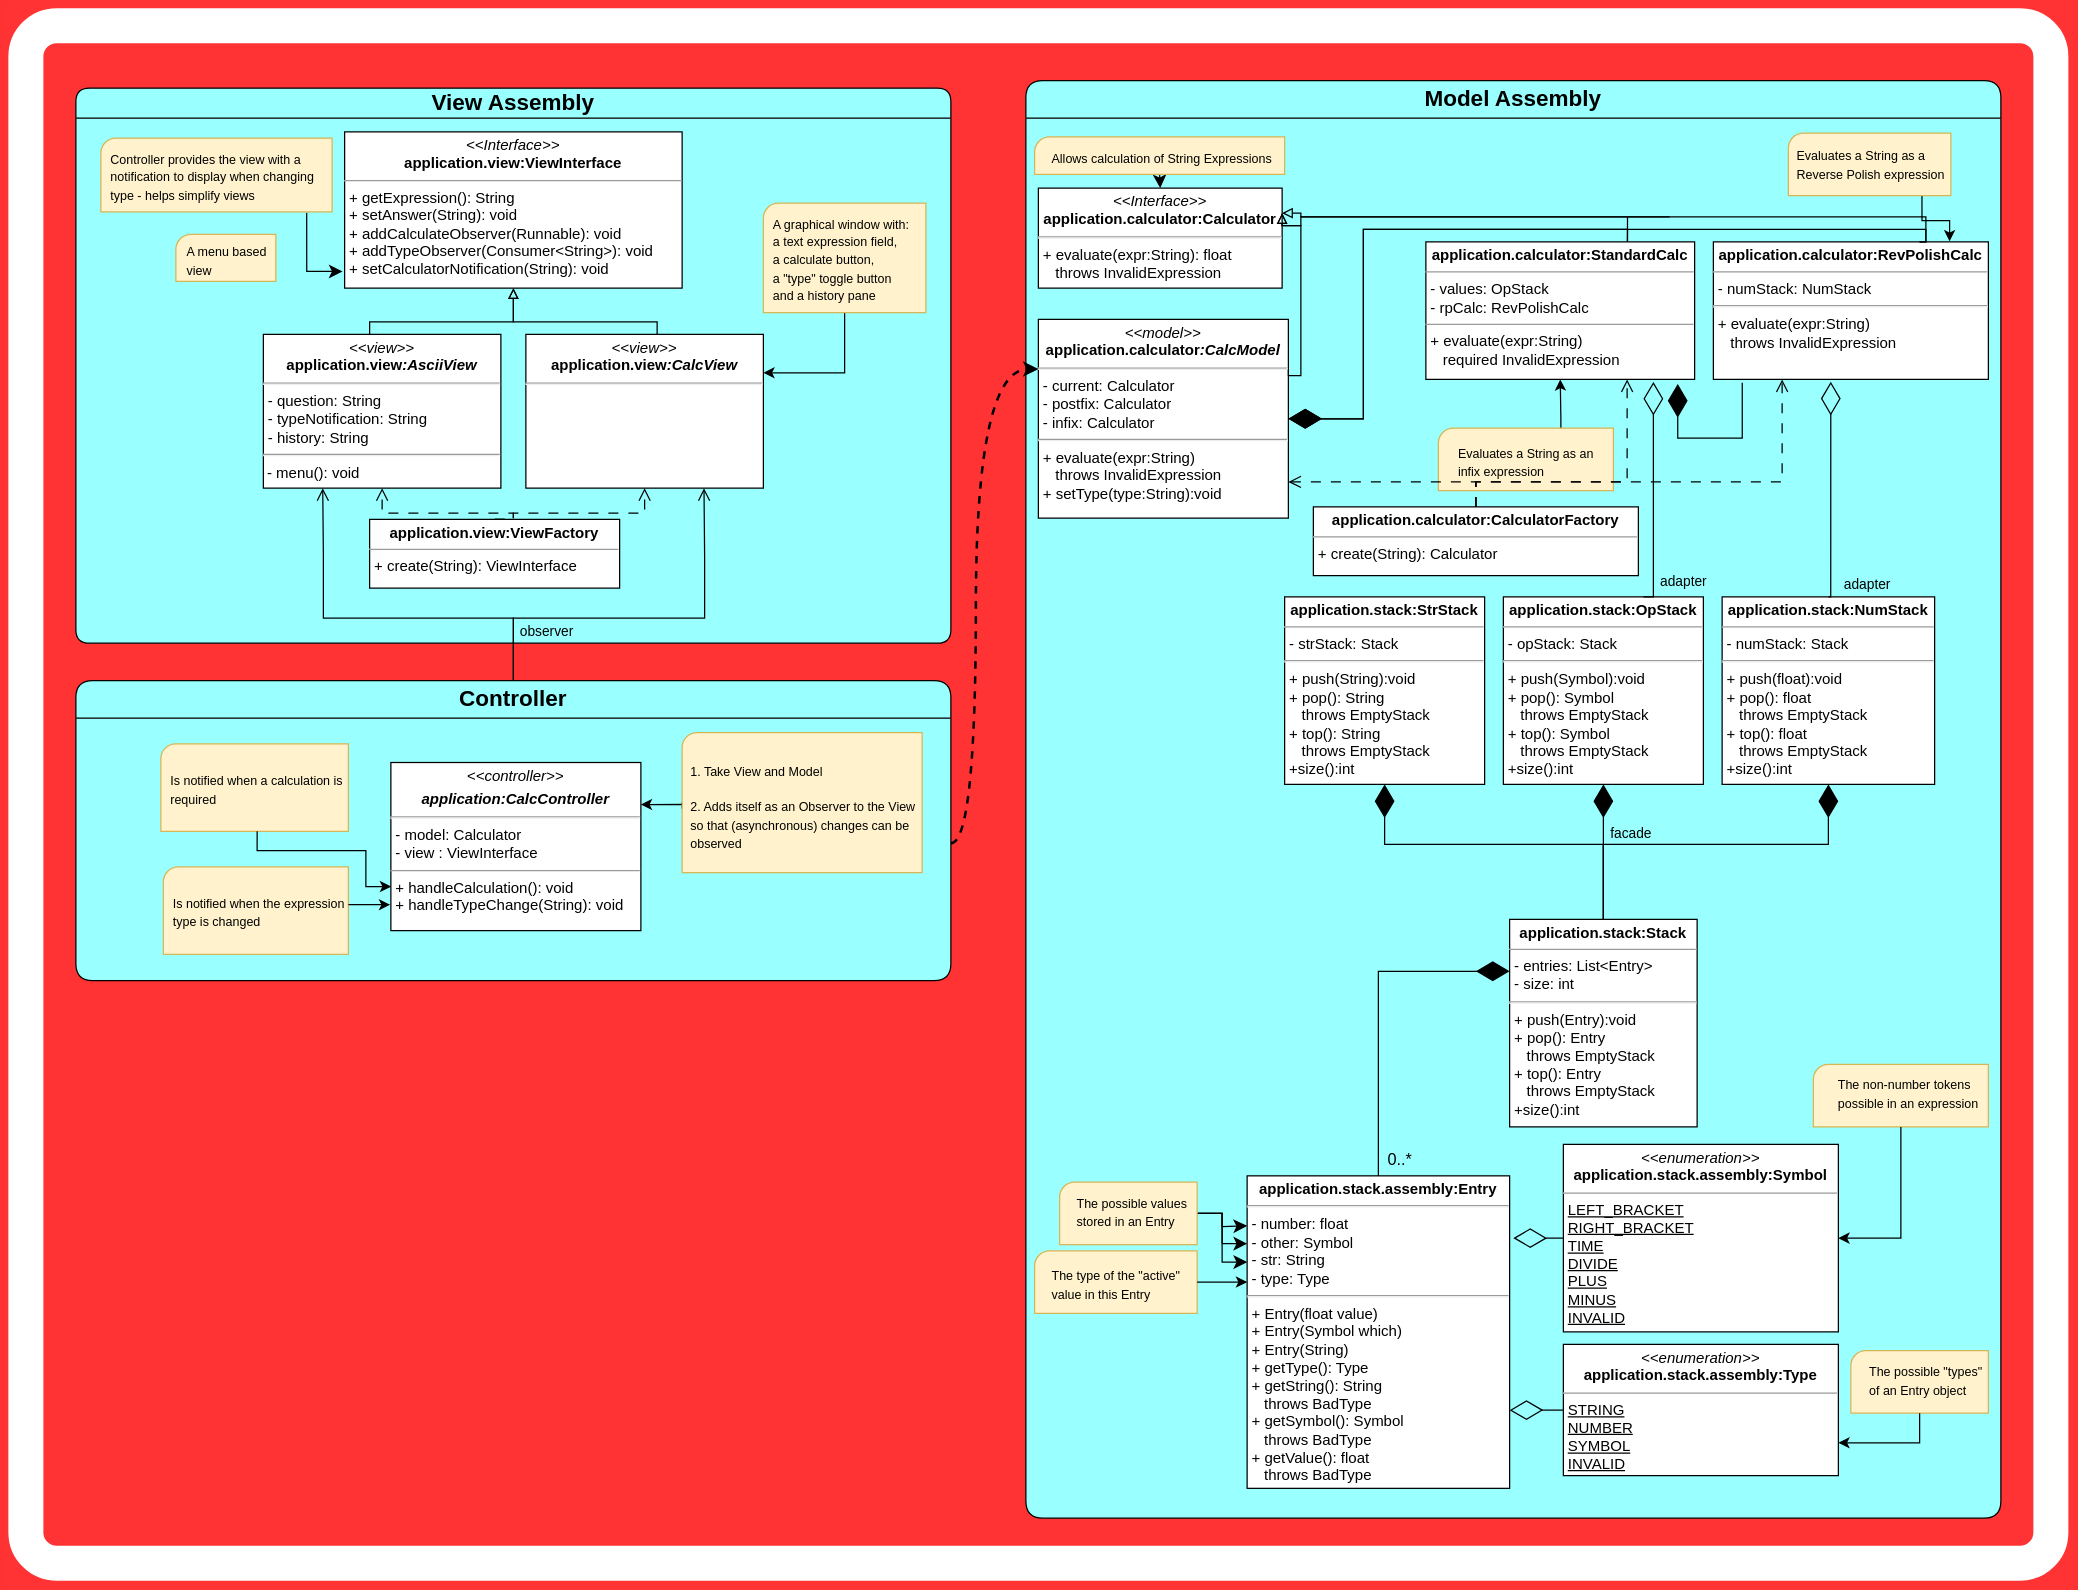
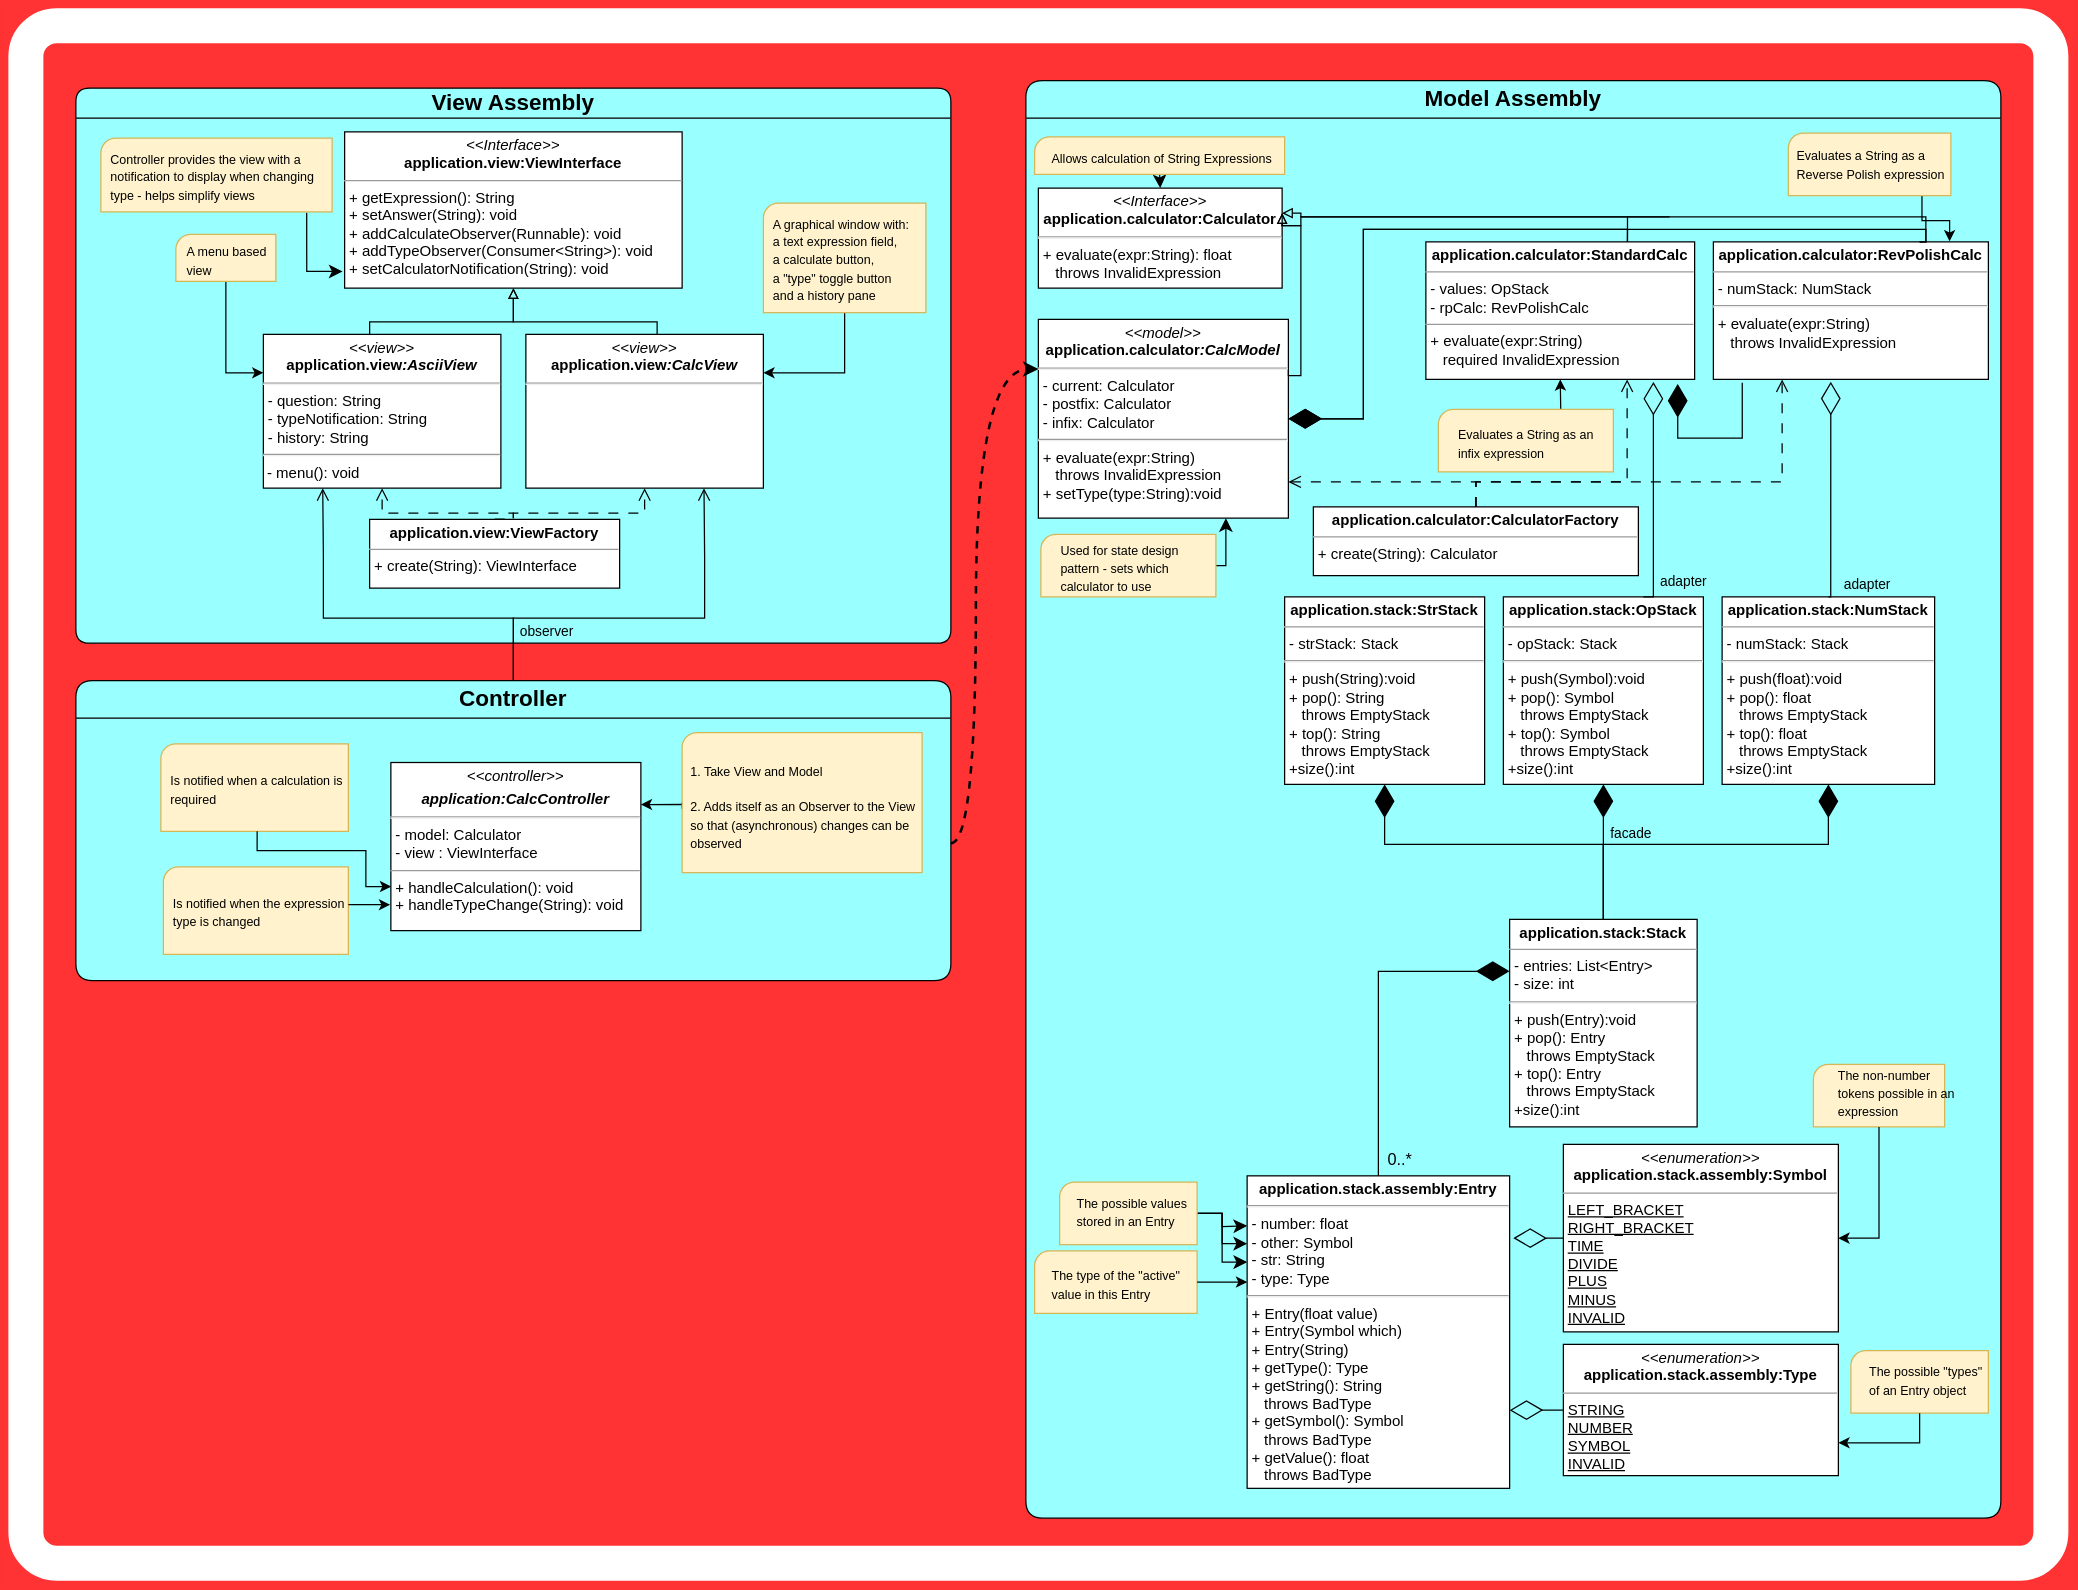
none -> (226, 342)
(1526, 459) -> (1526, 441)
none -> (1226, 552)
none -> (1128, 566)
(1901, 1096) -> (1879, 1096)
